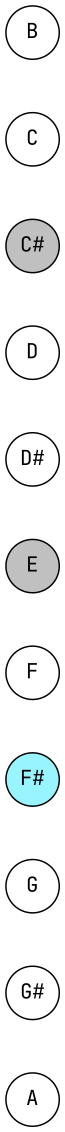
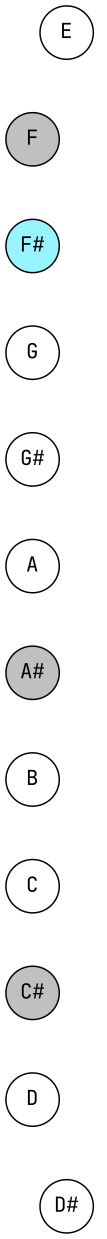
(33, 566) -> (67, 33)
none -> (33, 673)
(33, 673) -> (33, 139)
